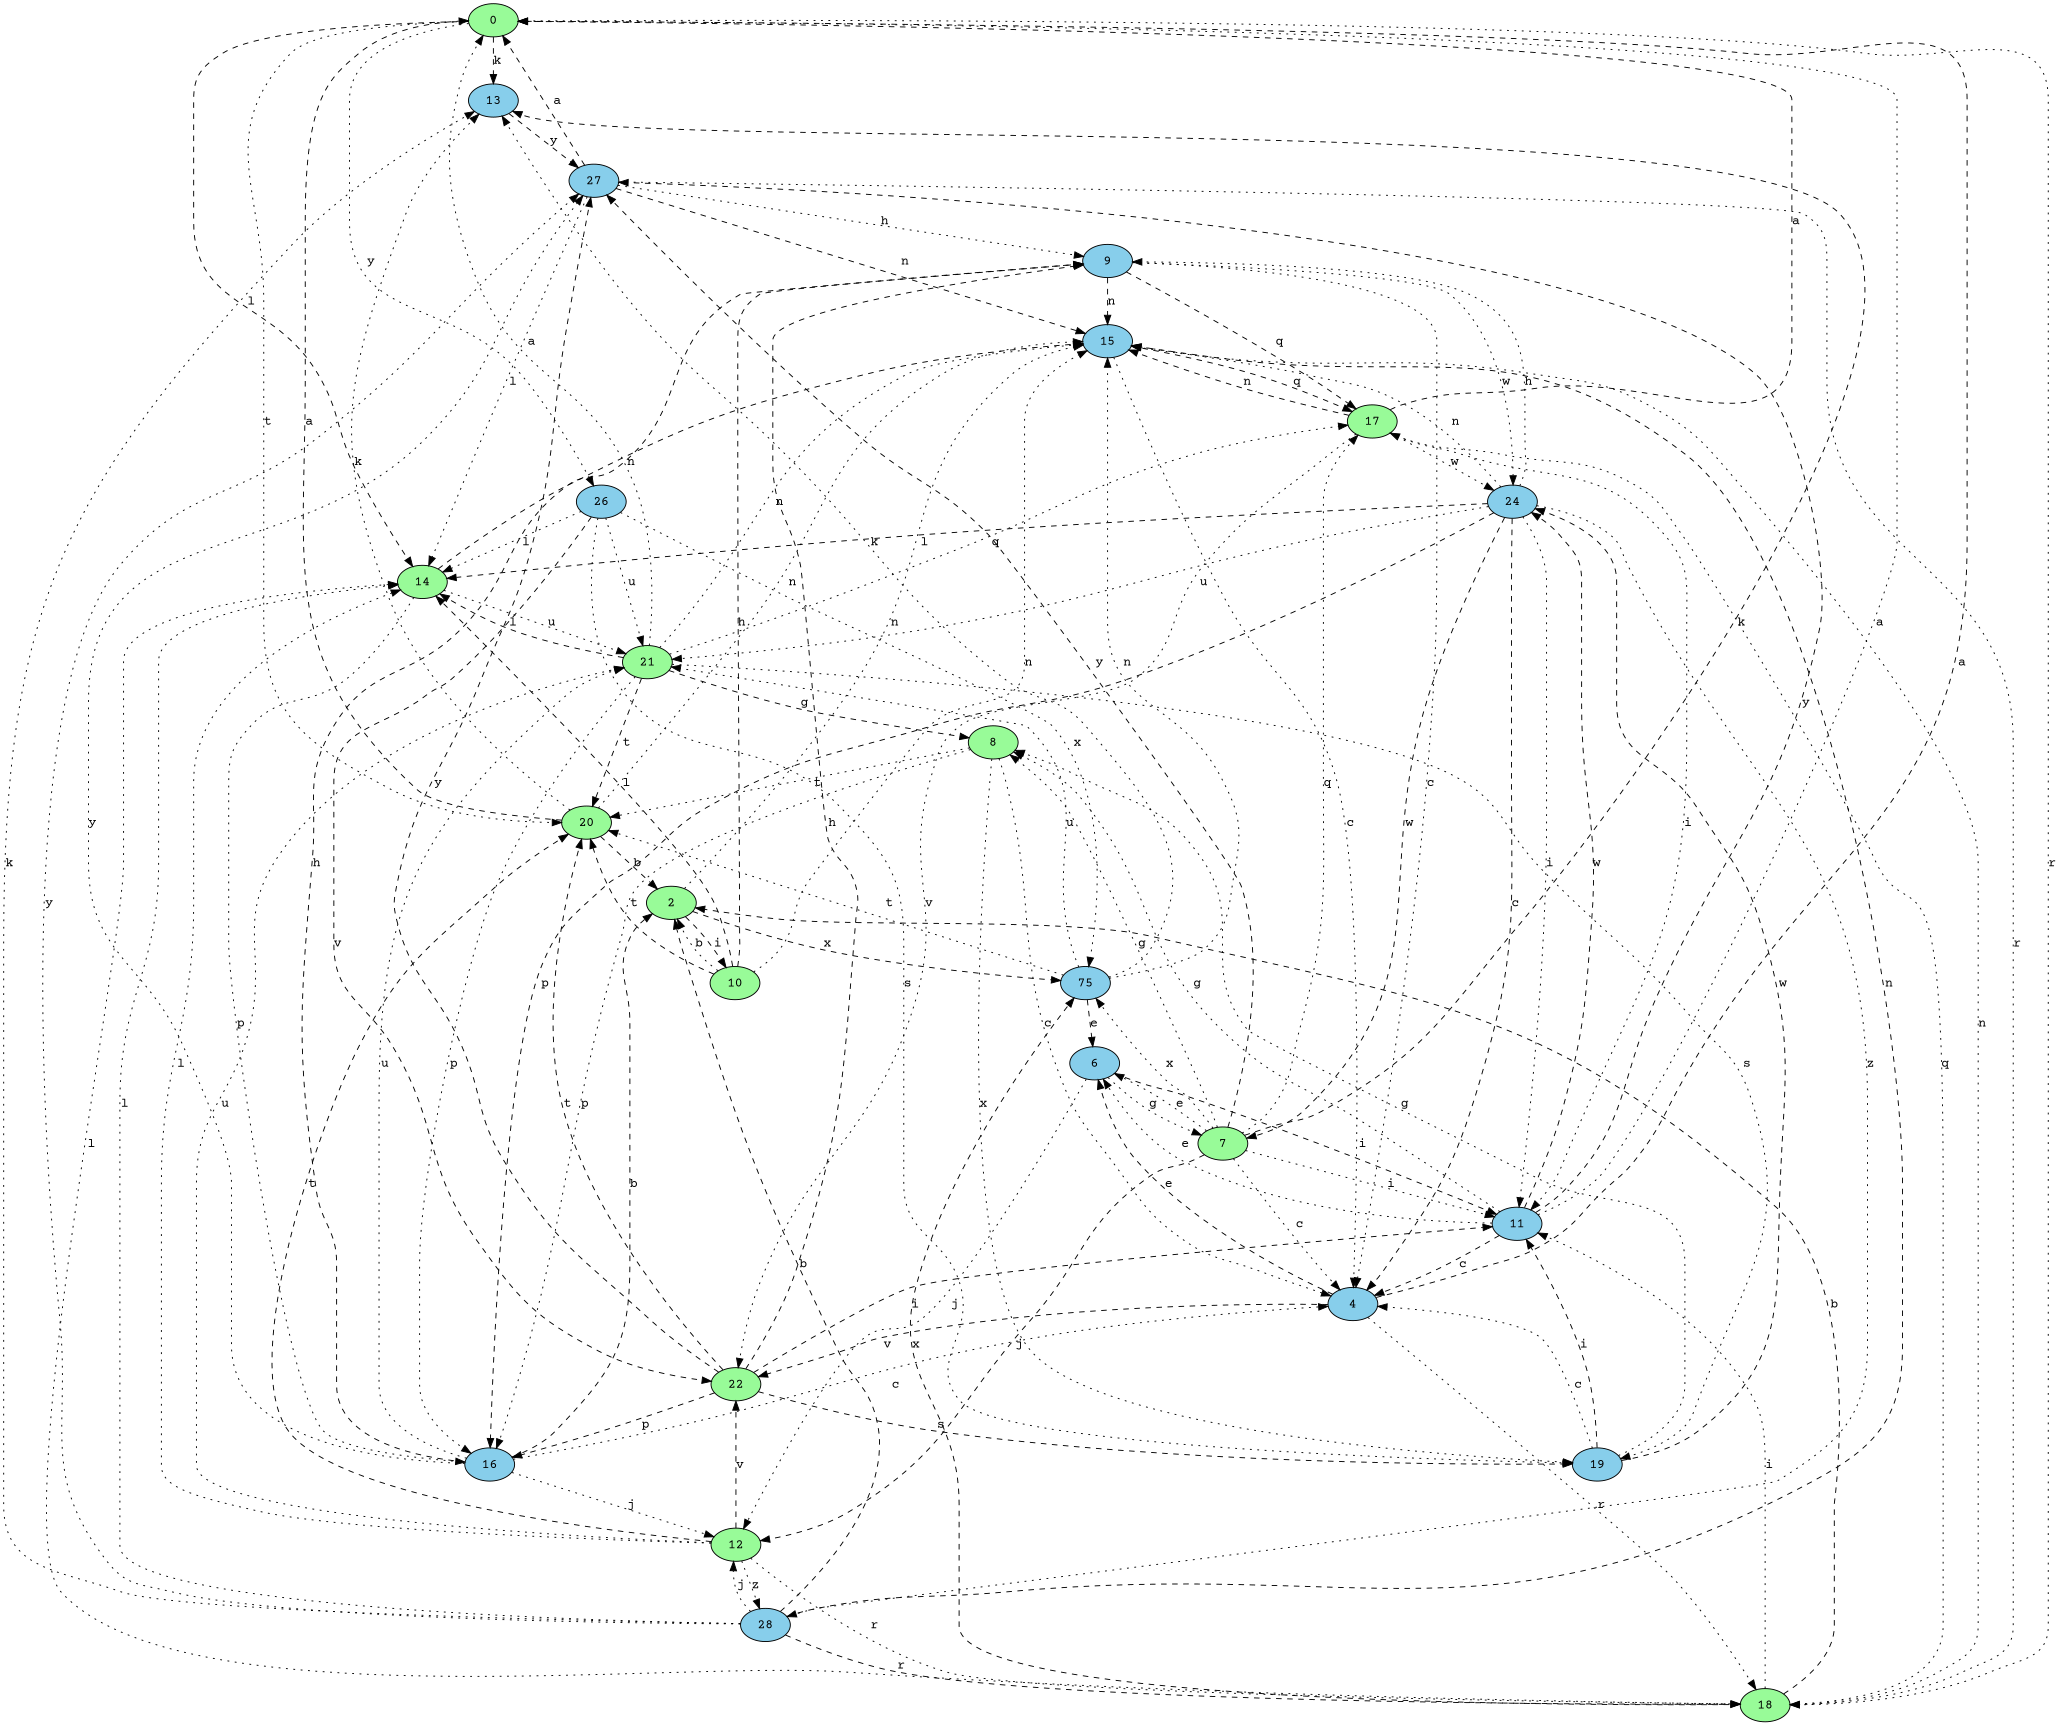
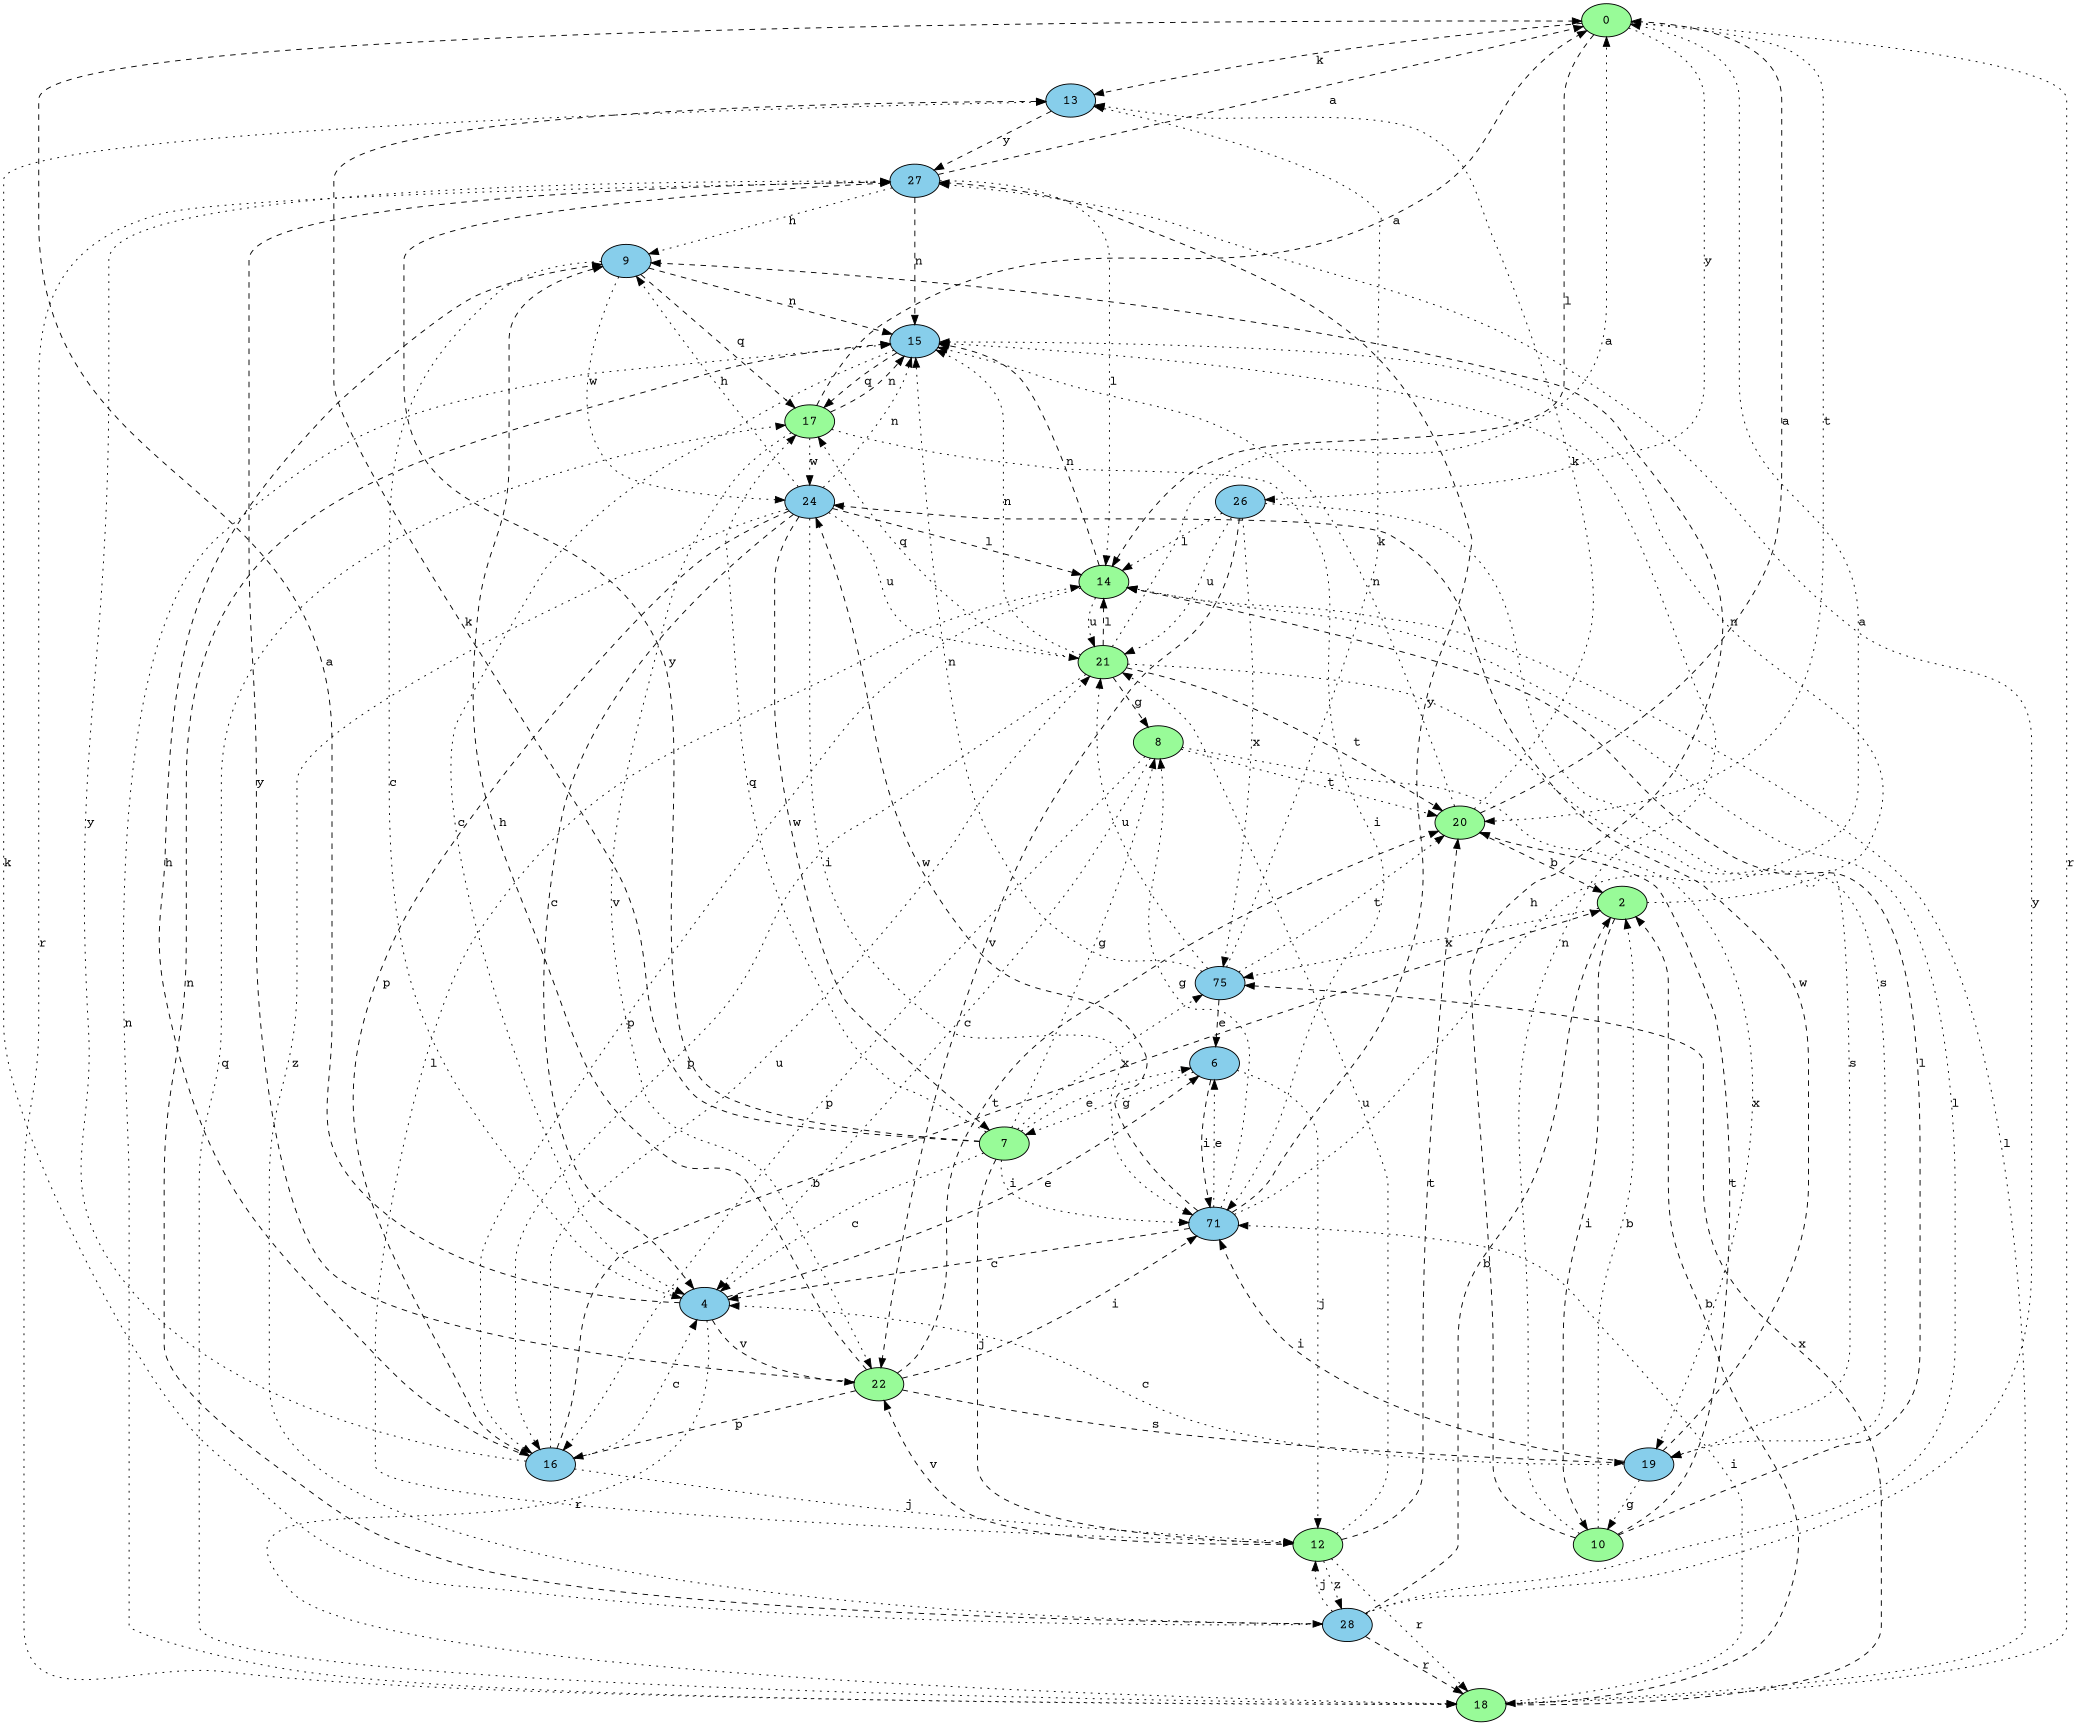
(869, 958) -> (1426, 942)
(1400, 1109) -> (1626, 1501)
(1517, 1224) -> (1214, 1224)
